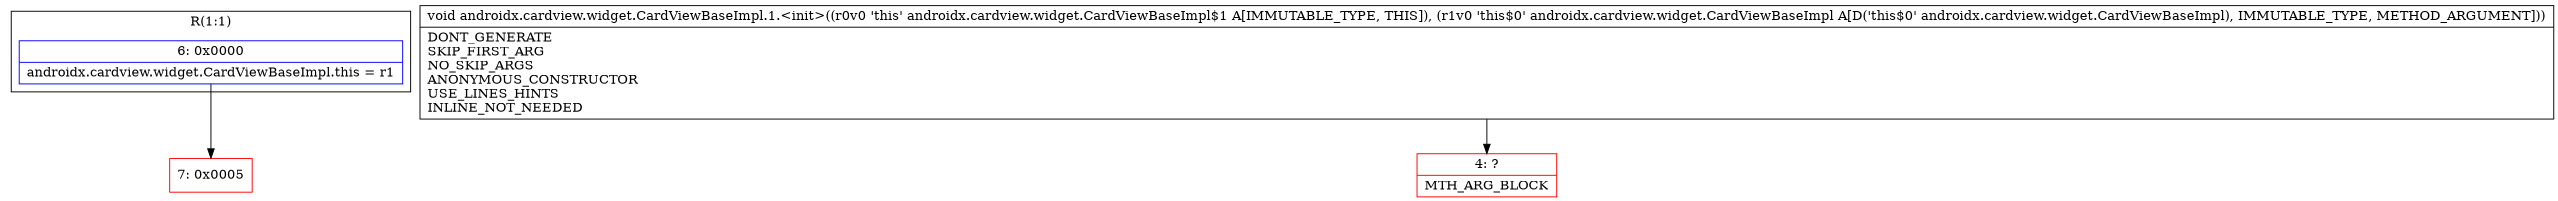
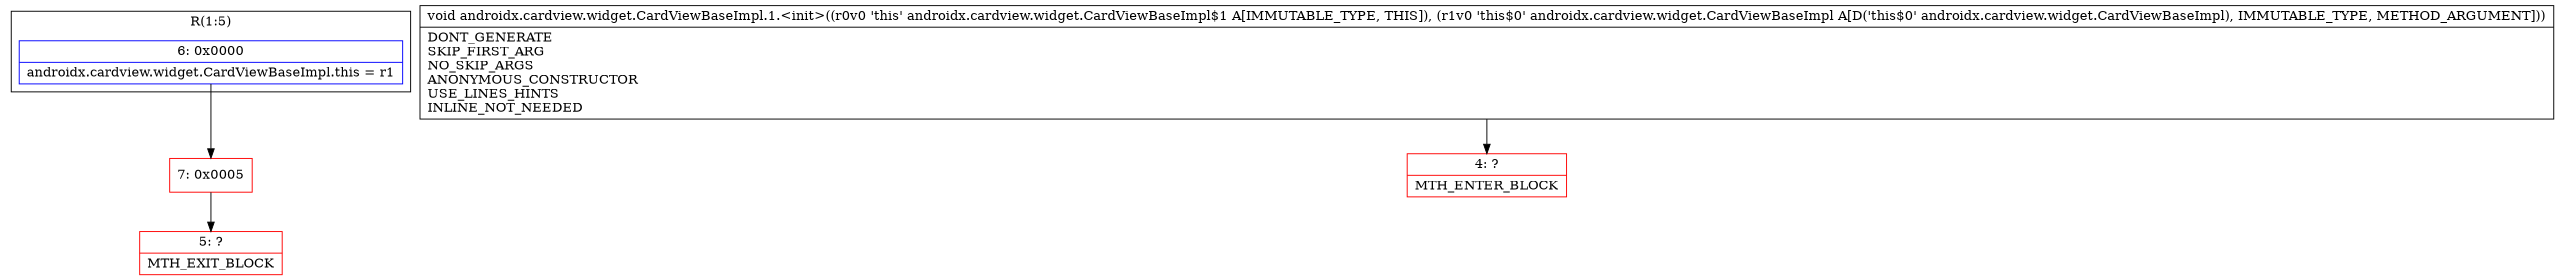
(211, 22) -> (211, 22)
(1487, 186) -> (1487, 186)
none -> (211, 253)
